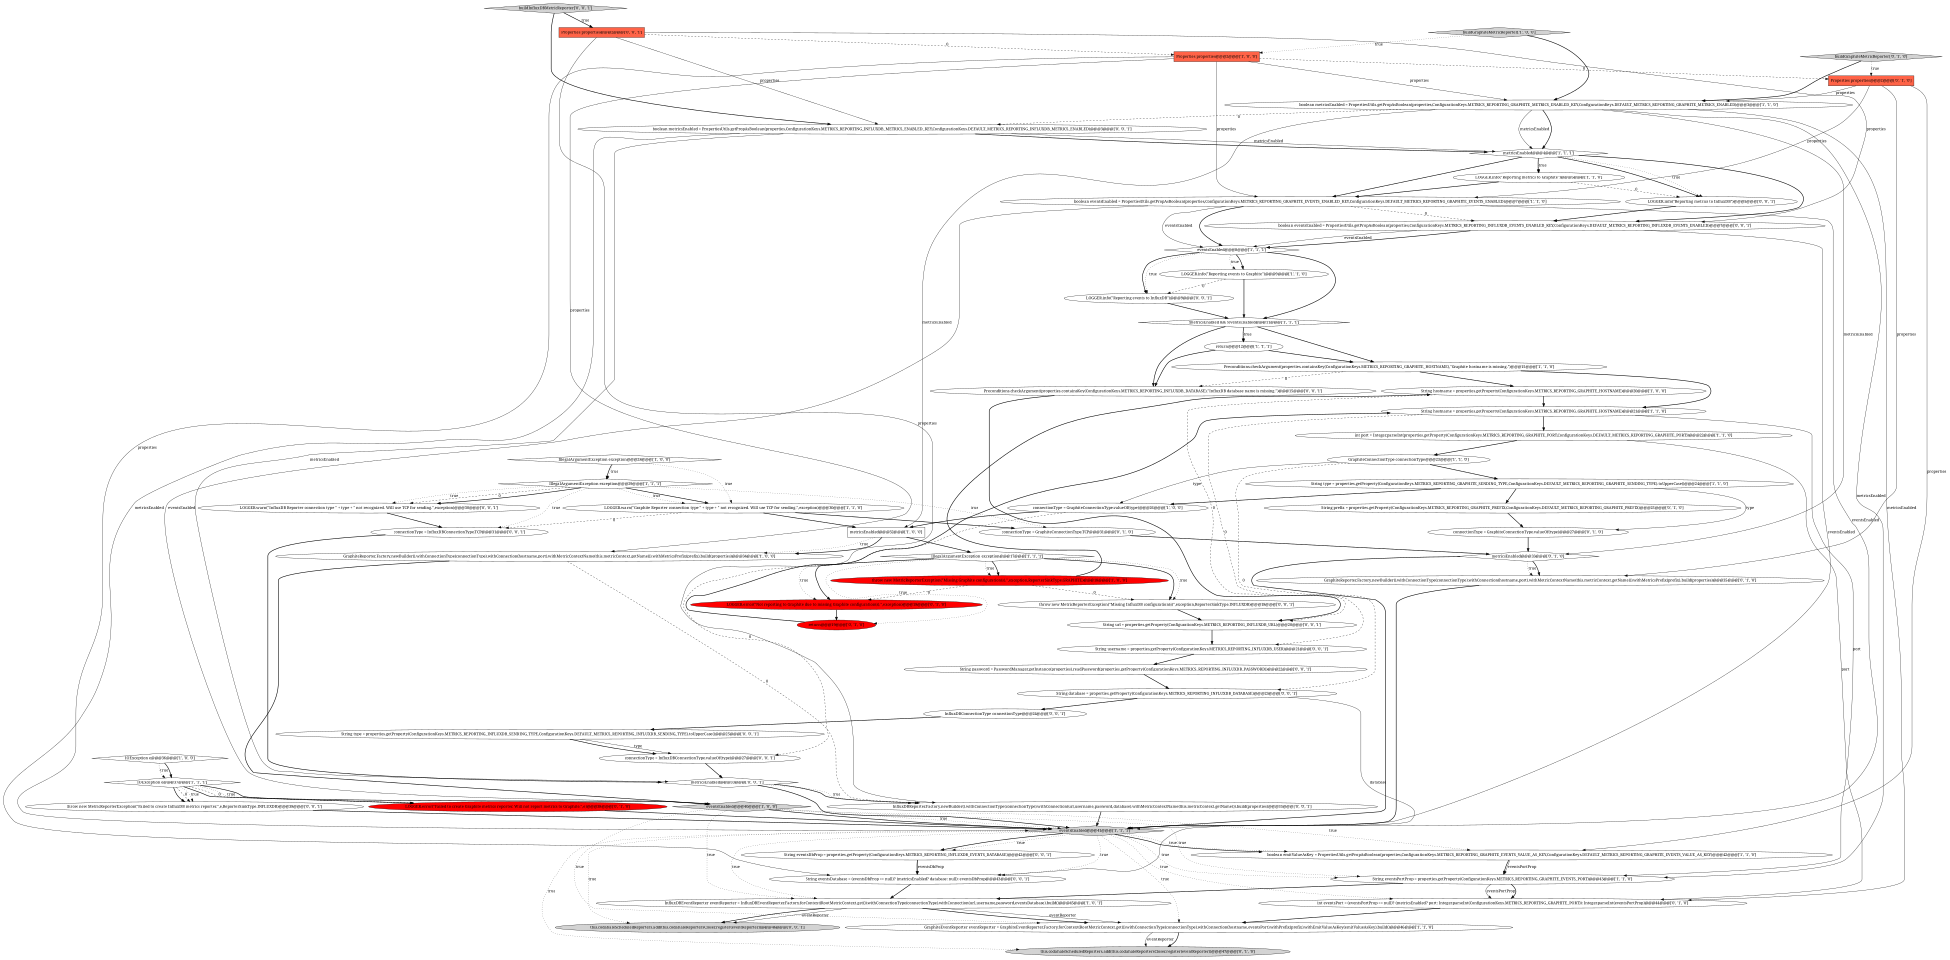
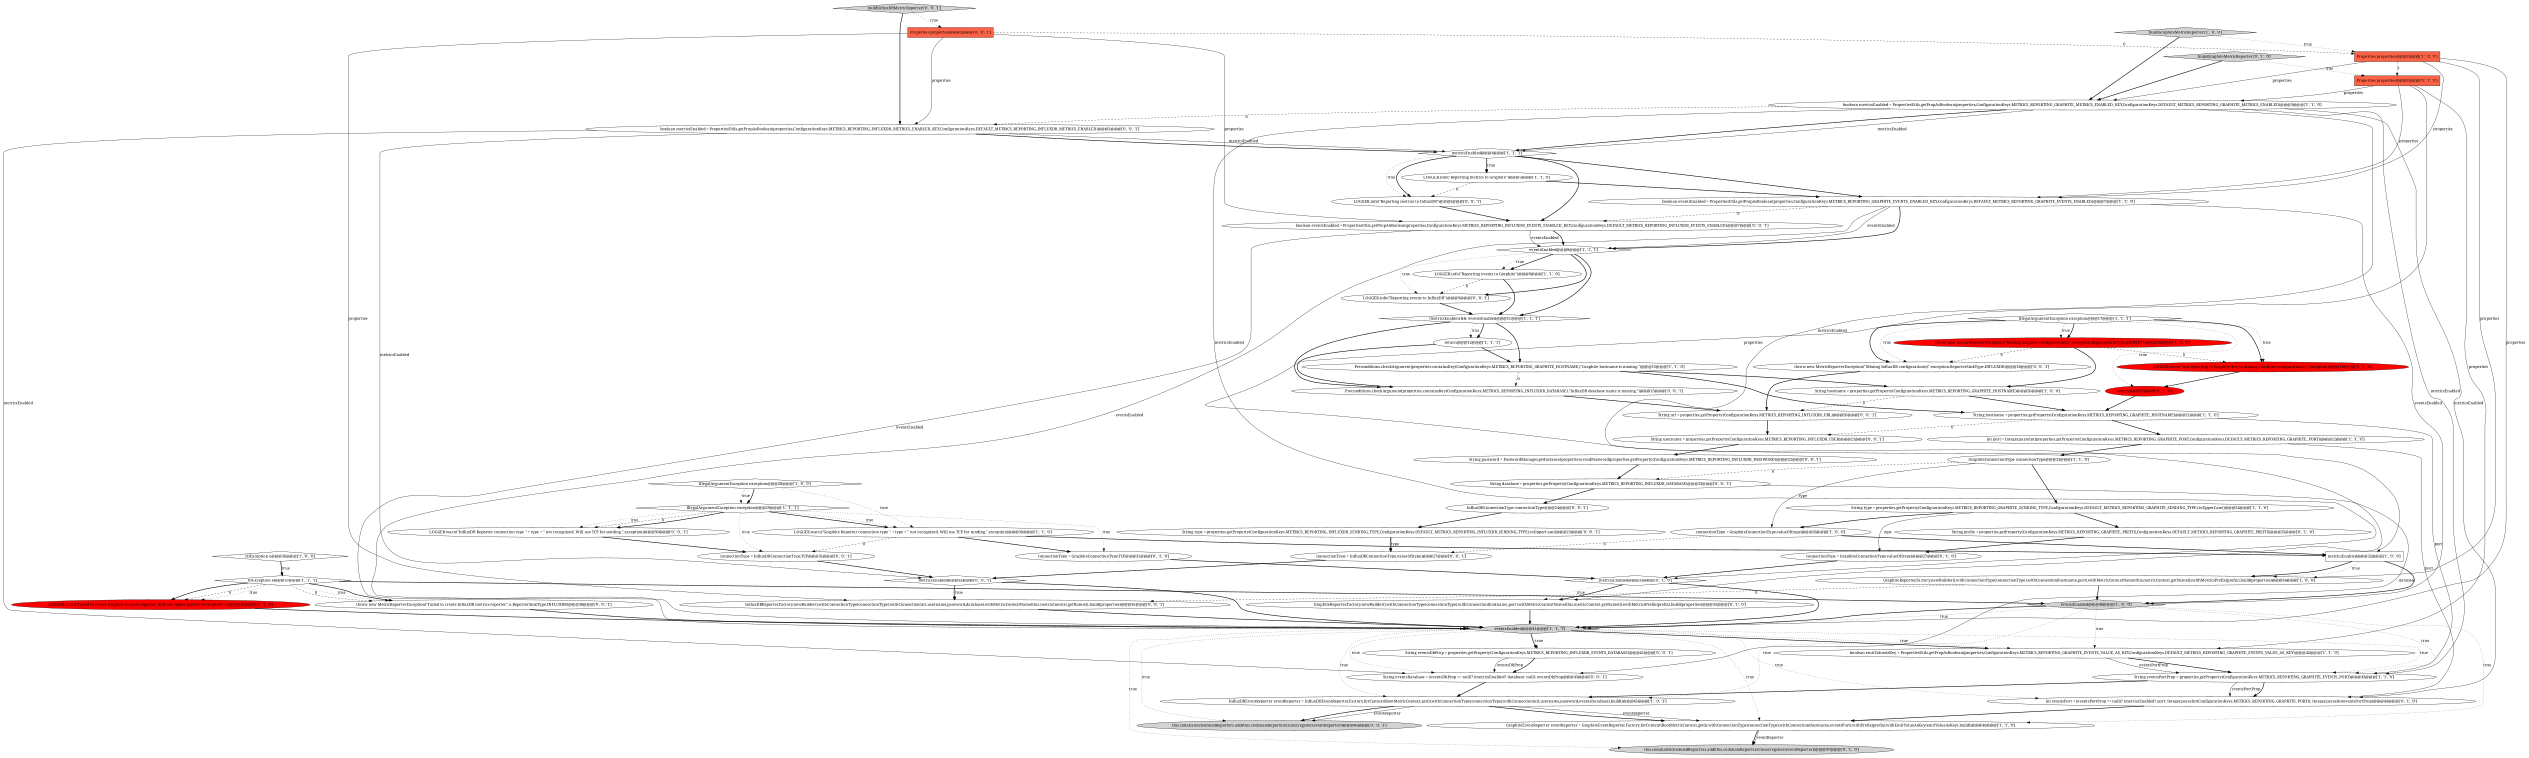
(577, 19) -> (926, 19)
(1584, 69) -> (2398, 69)
(937, 544) -> (2302, 597)
